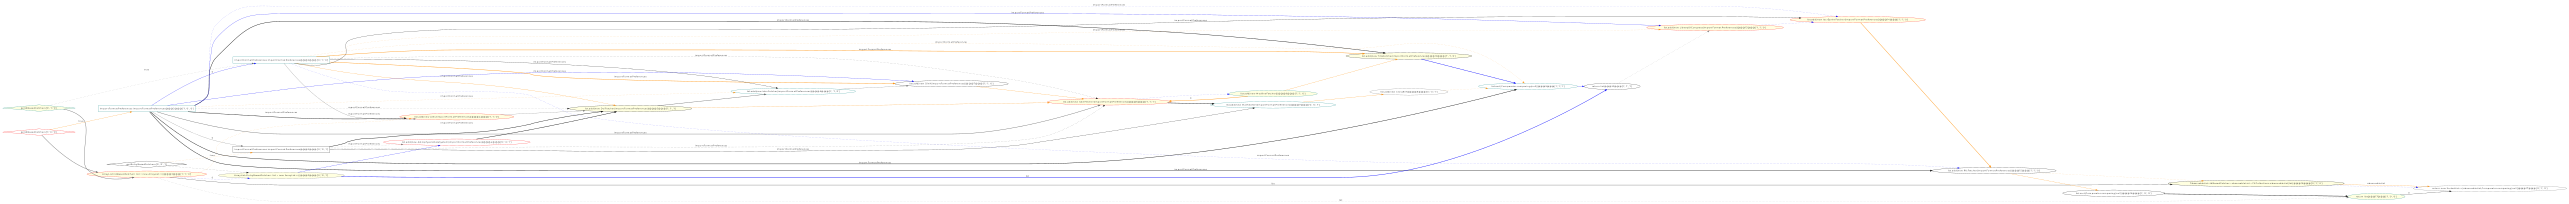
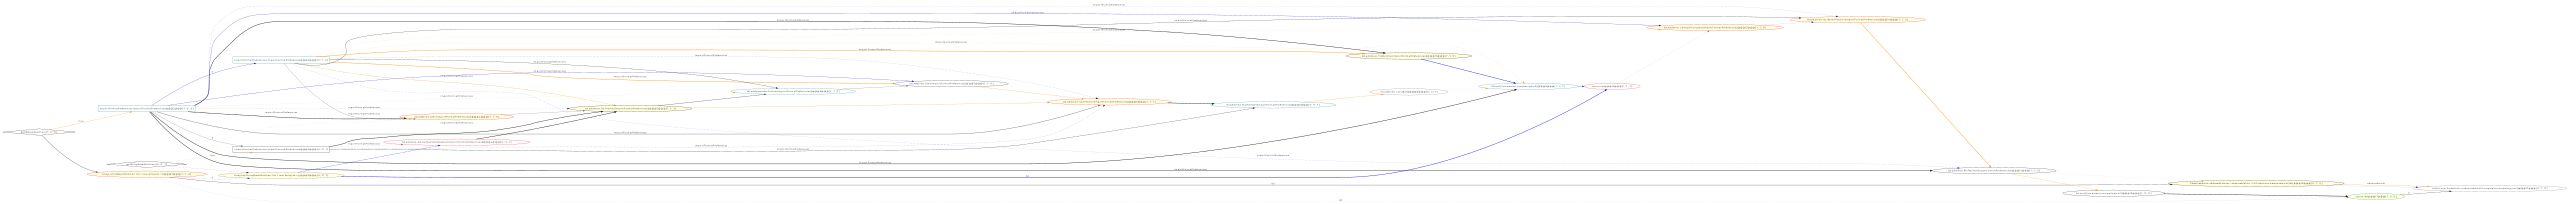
(1612, 86) -> (1612, 86)
(1273, 94) -> none
(39, 108) -> none
(39, 132) -> (39, 132)
